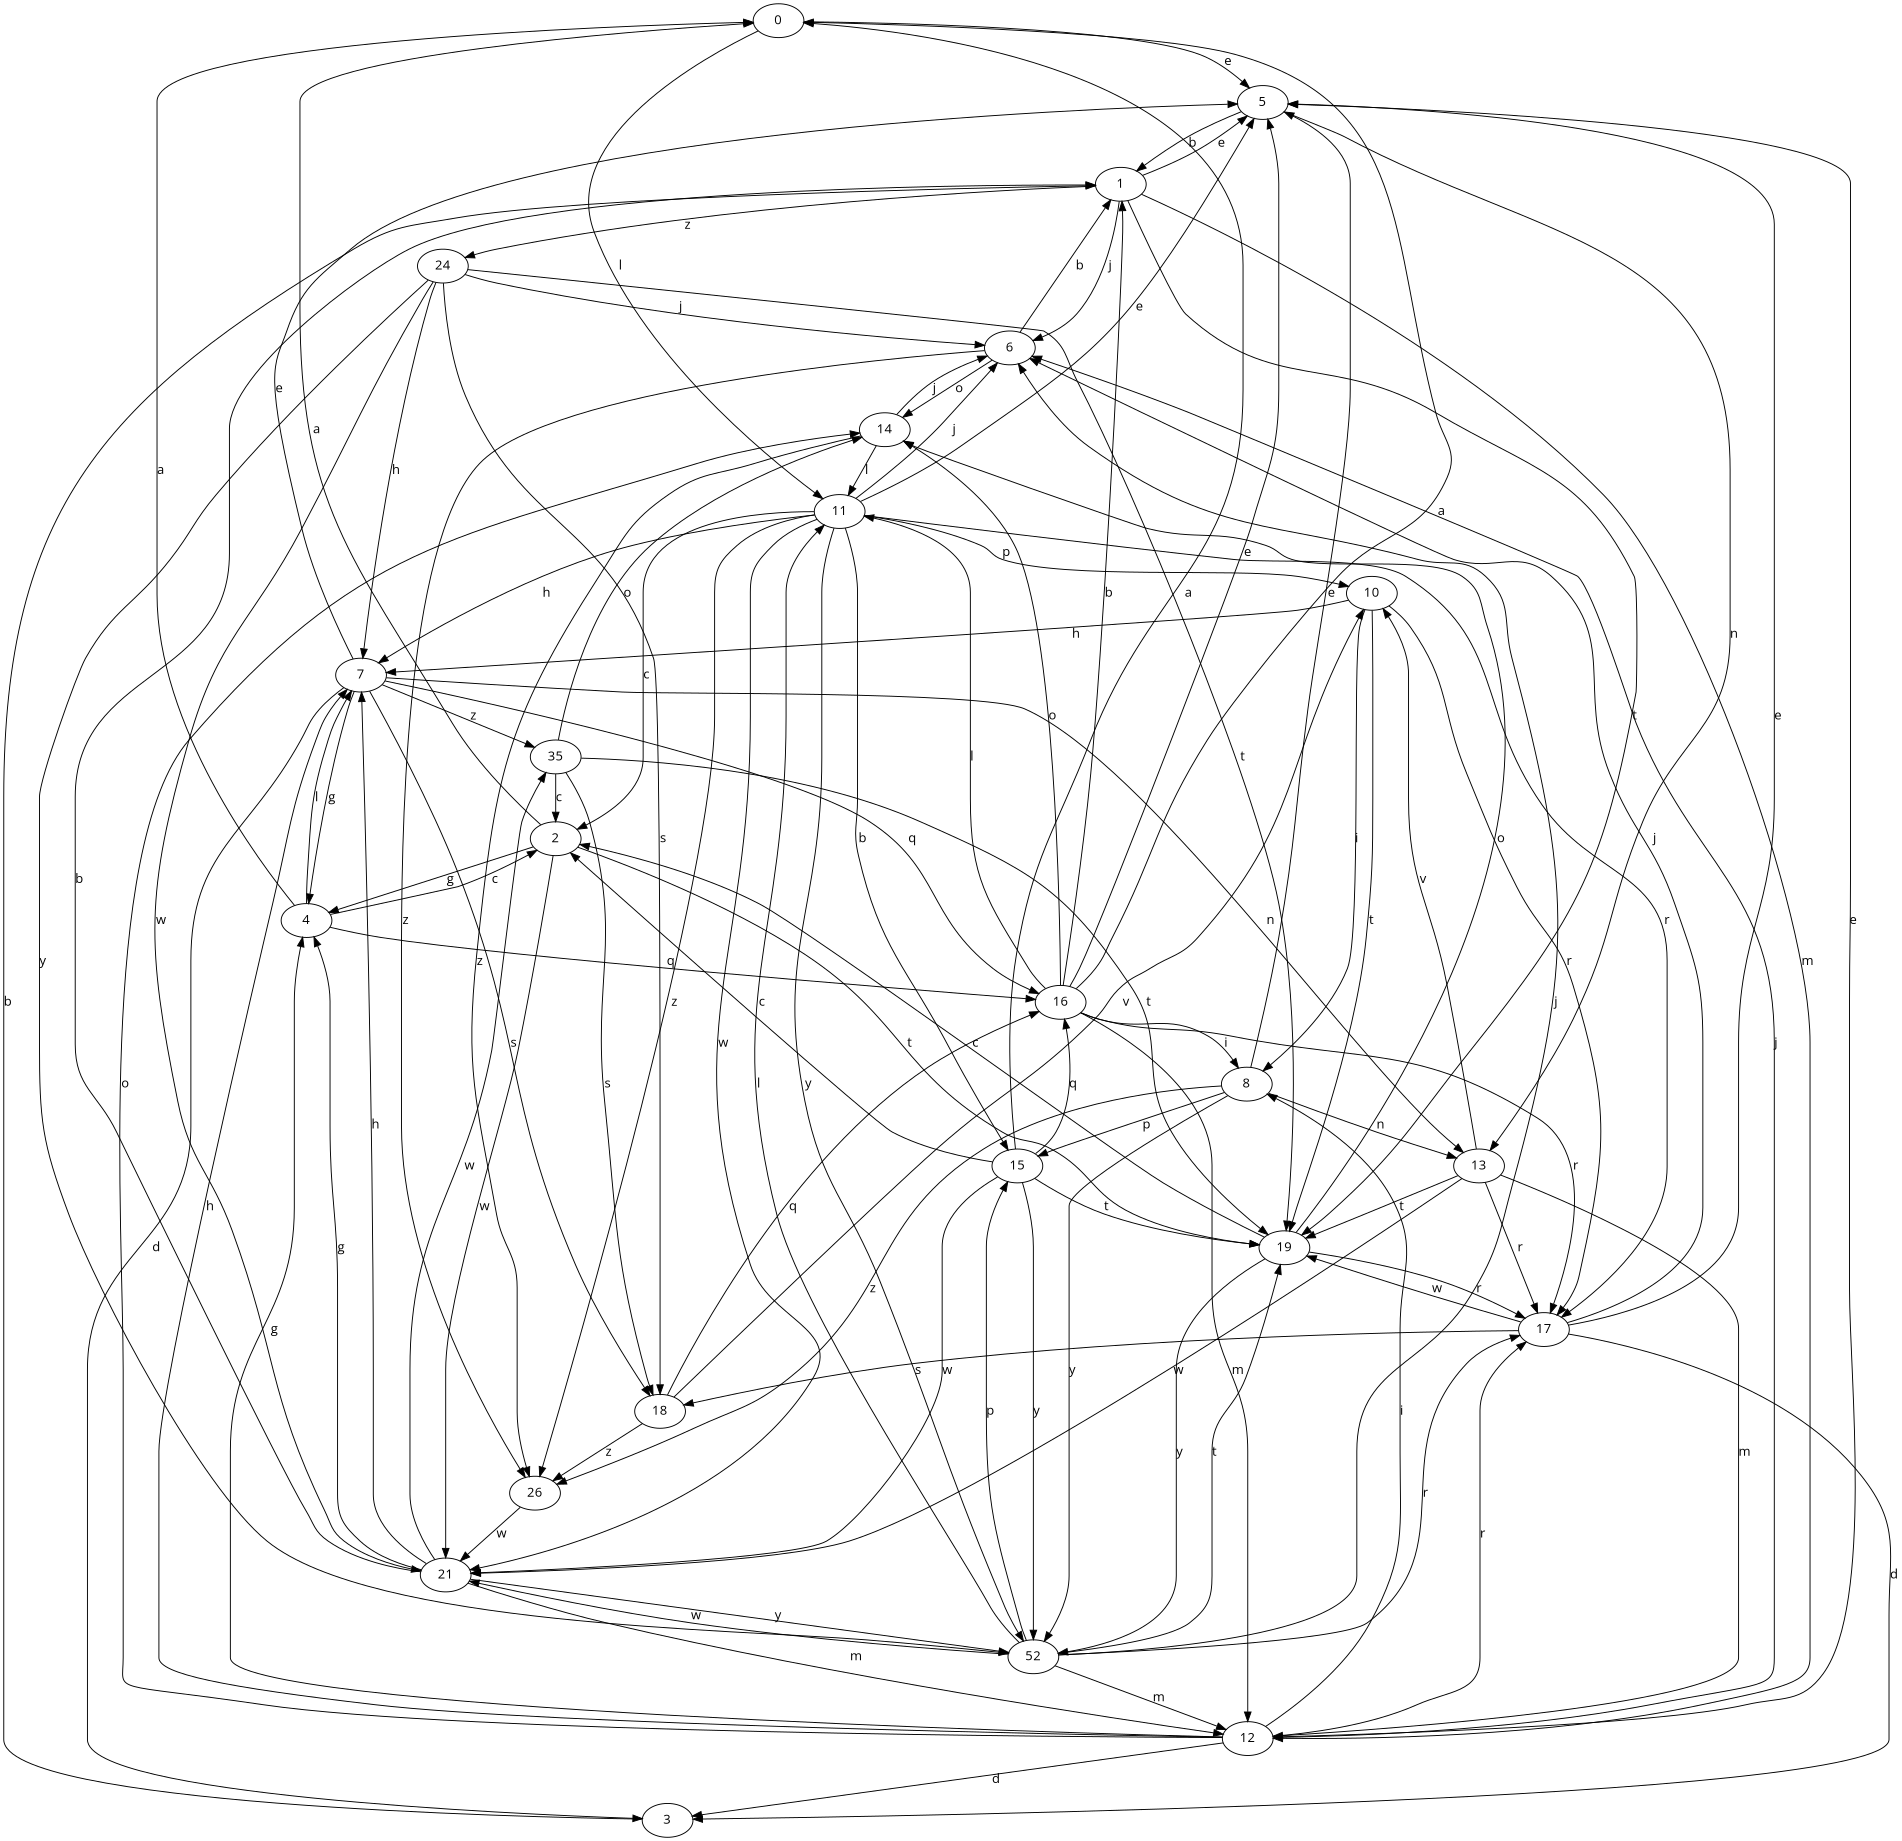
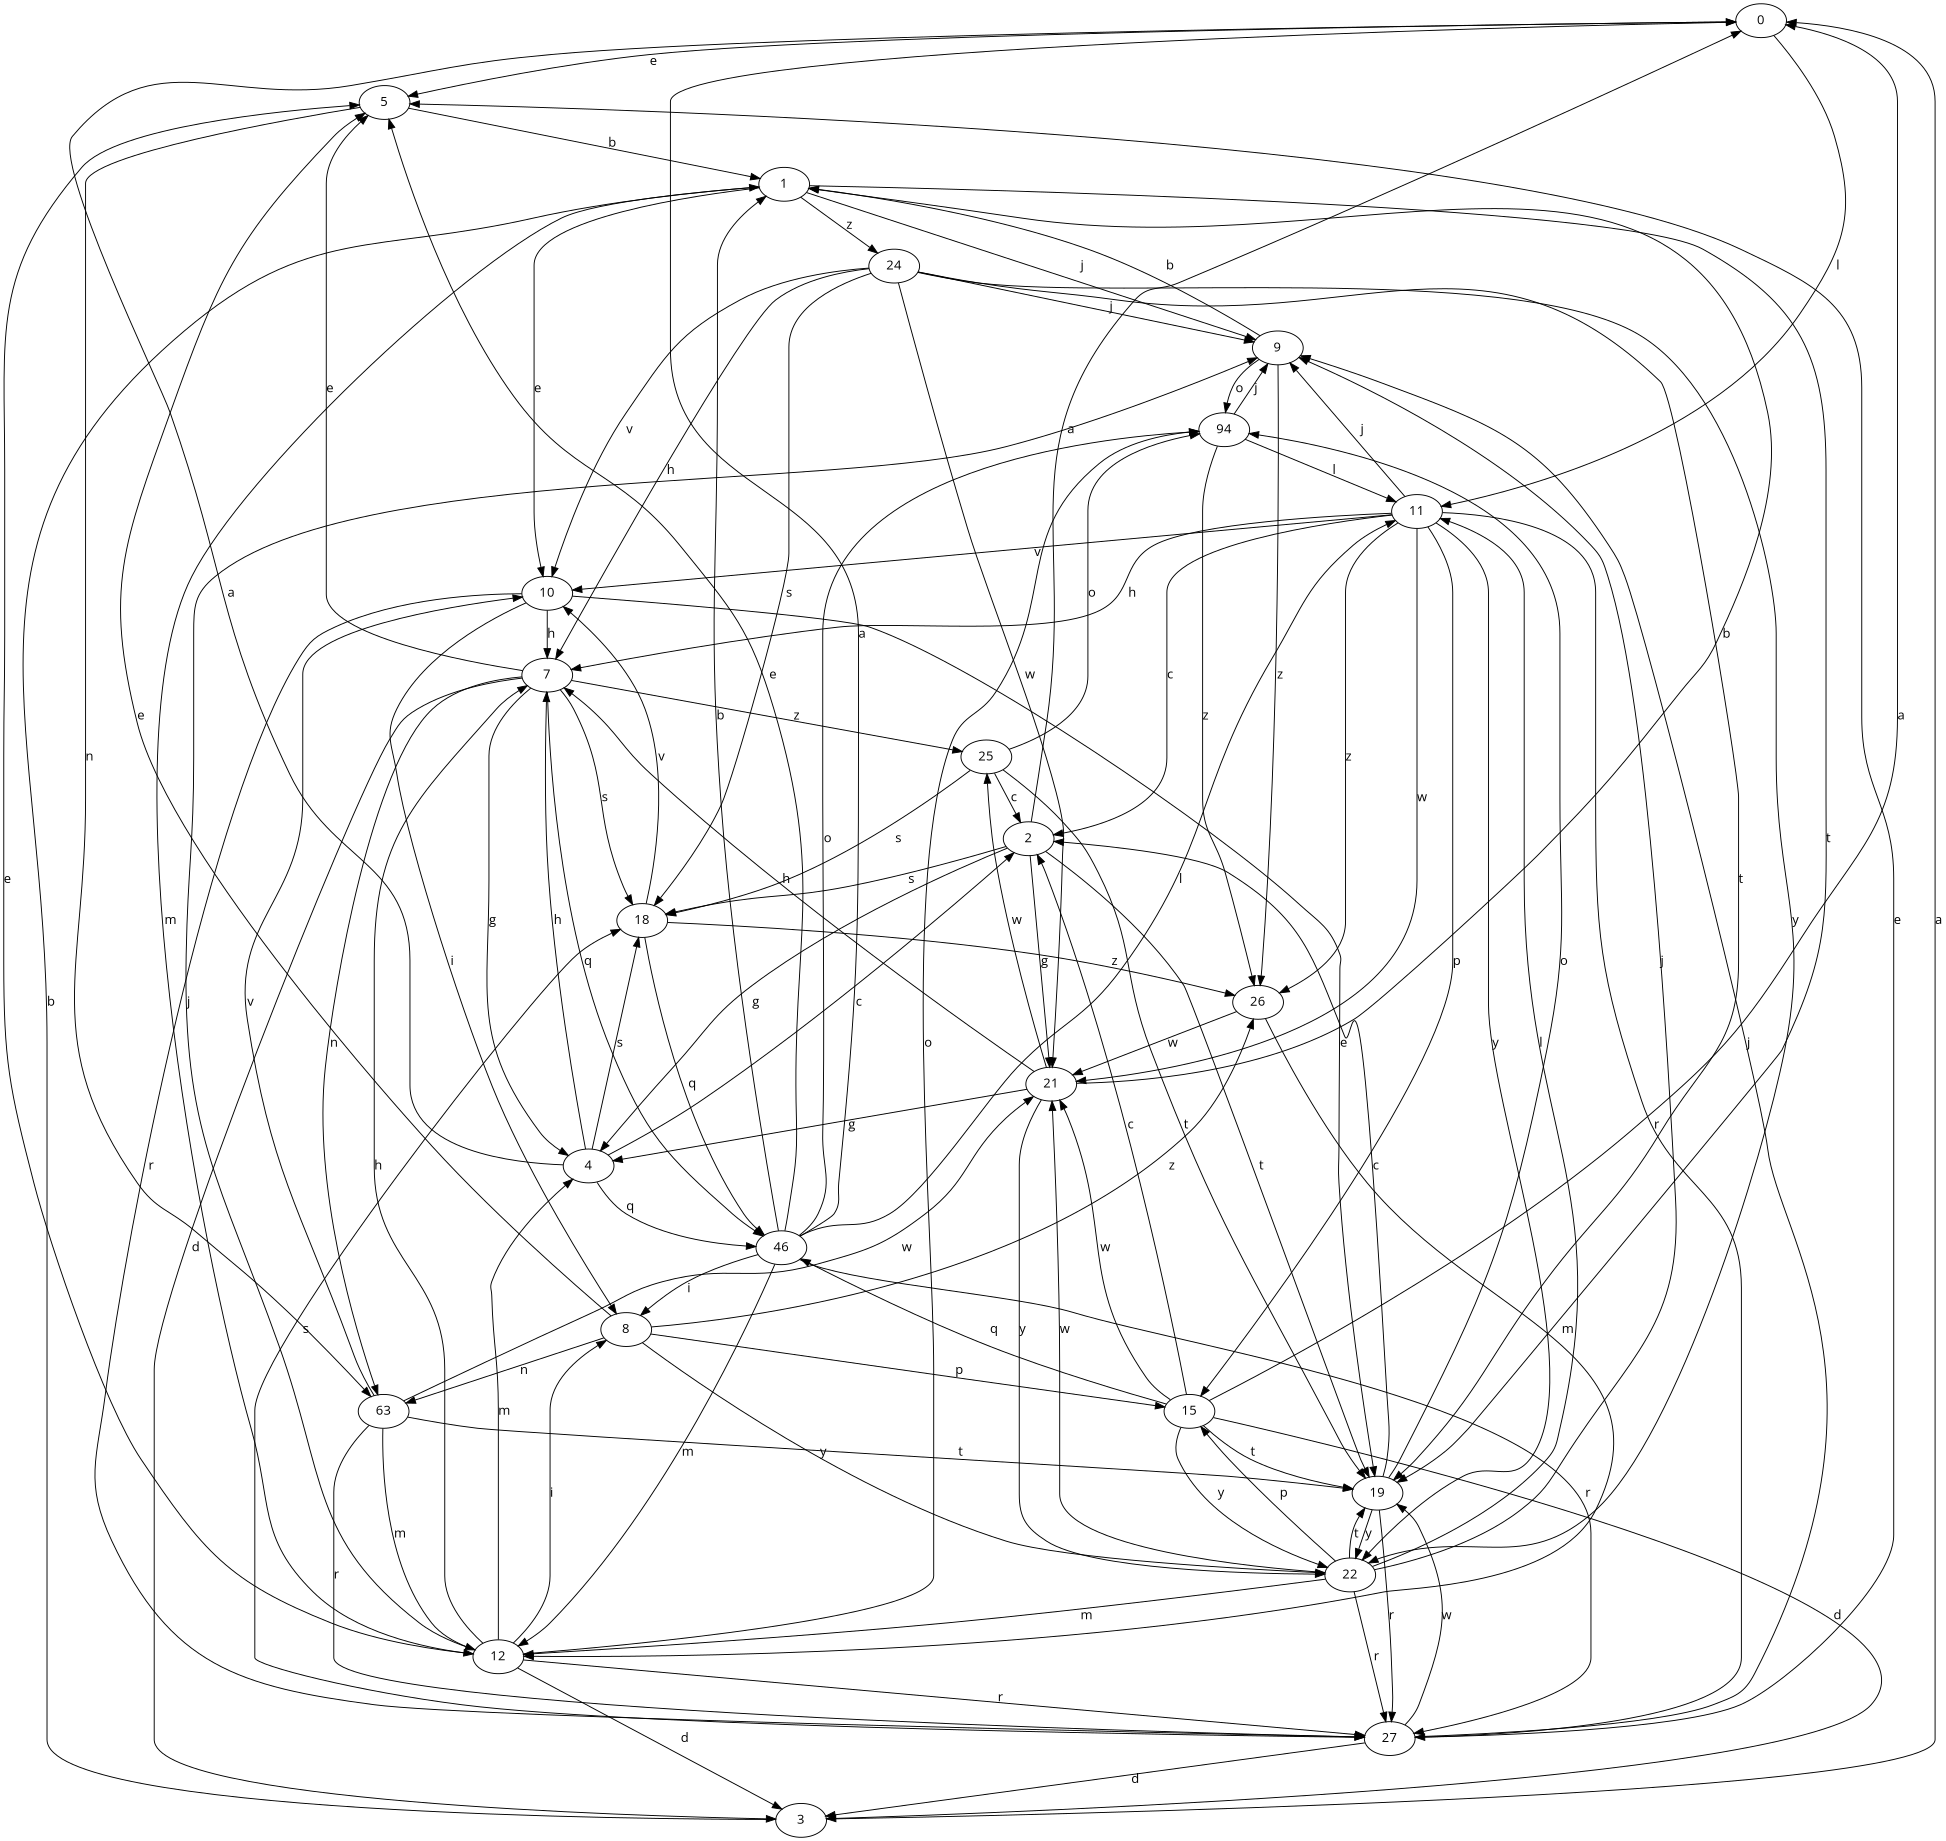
(1188, 155) -> (534, 293)
(1010, 348) -> (1278, 348)
(1090, 350) -> none
none -> (663, 361)
(885, 430) -> (1224, 430)
(1007, 552) -> (1038, 552)
(556, 757) -> (986, 757)
(317, 798) -> (558, 921)
(863, 839) -> (1457, 961)
none -> (842, 888)
(1372, 921) -> (1344, 1043)
(1061, 1002) -> (781, 1248)
none -> (615, 1043)
(1479, 1166) -> (384, 1411)
(485, 1207) -> (1045, 961)
(275, 1330) -> (504, 1411)
(1544, 1330) -> (1390, 1739)
none -> (1935, 1391)
(1033, 1657) -> (1350, 1575)
(838, 1671) -> (1433, 1587)
none -> (1734, 1749)
